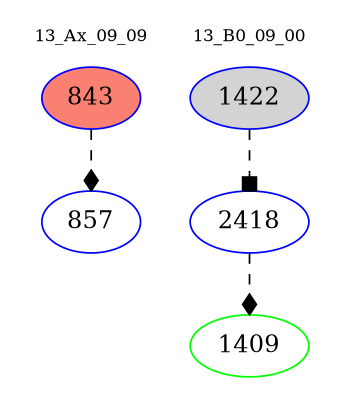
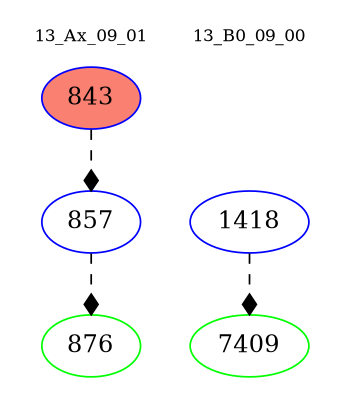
(91, 37) -> (91, 37)
(250, 98) -> none
(250, 222) -> (250, 222)
none -> (91, 346)
(250, 346) -> (250, 346)
